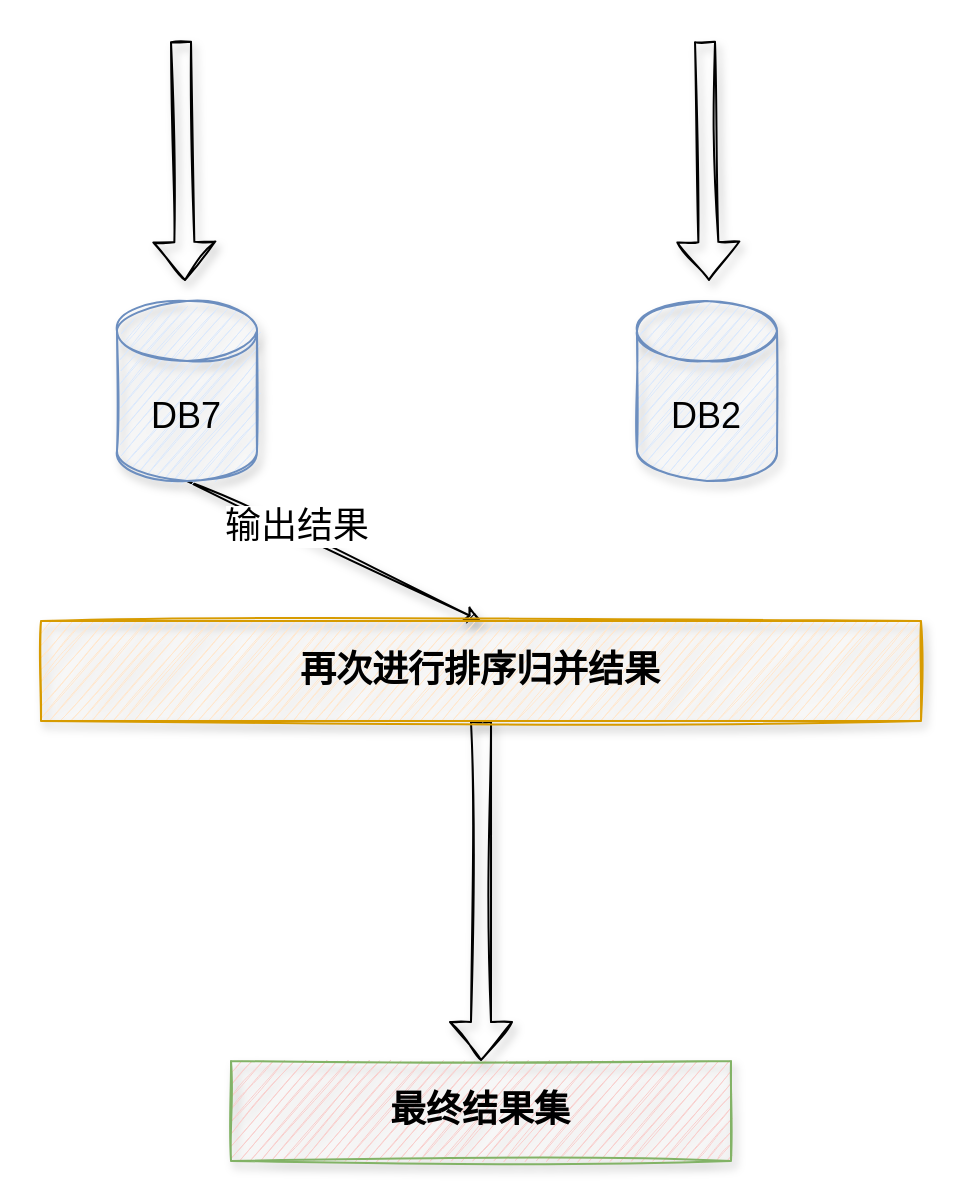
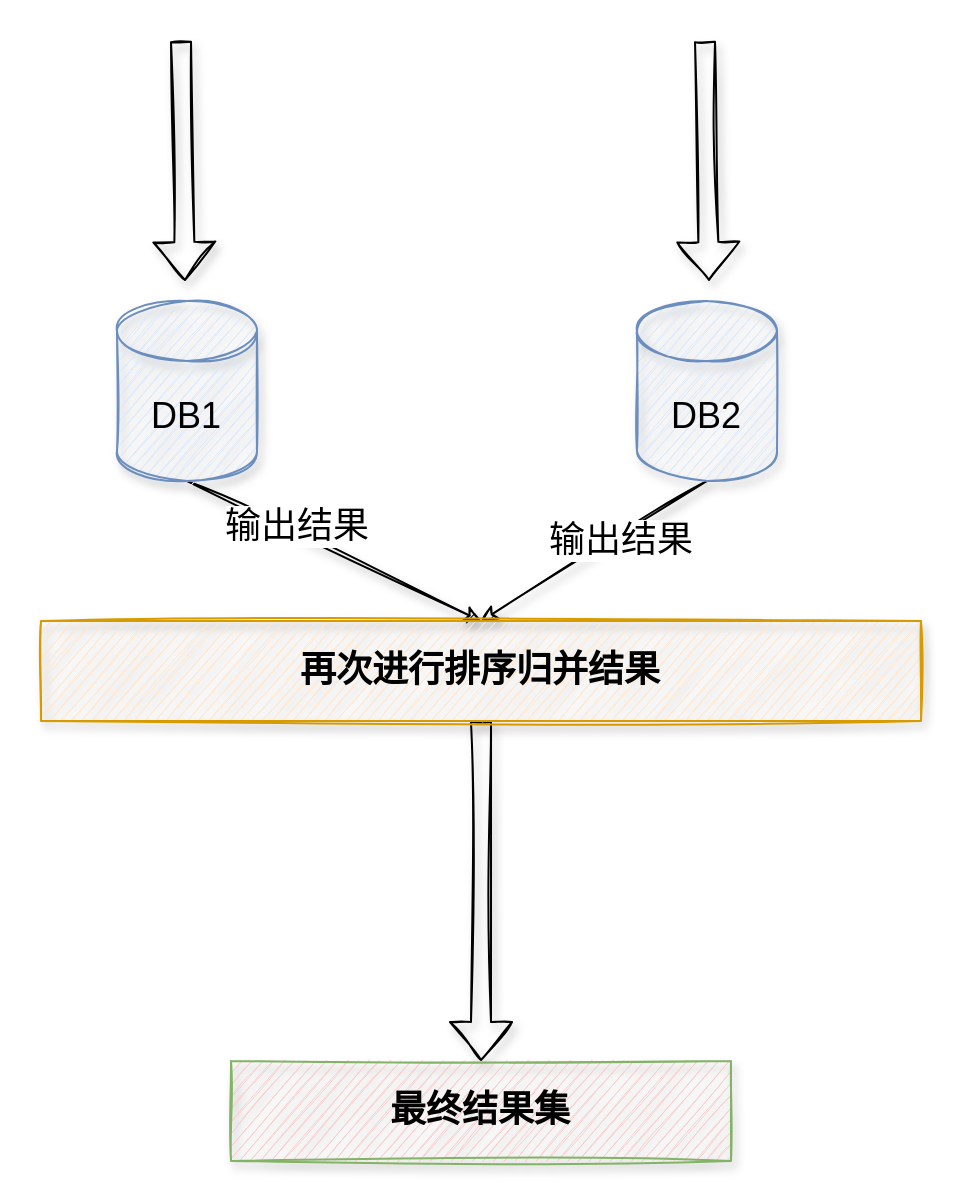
(187, 417) -> (187, 417)
none -> (659, 511)
